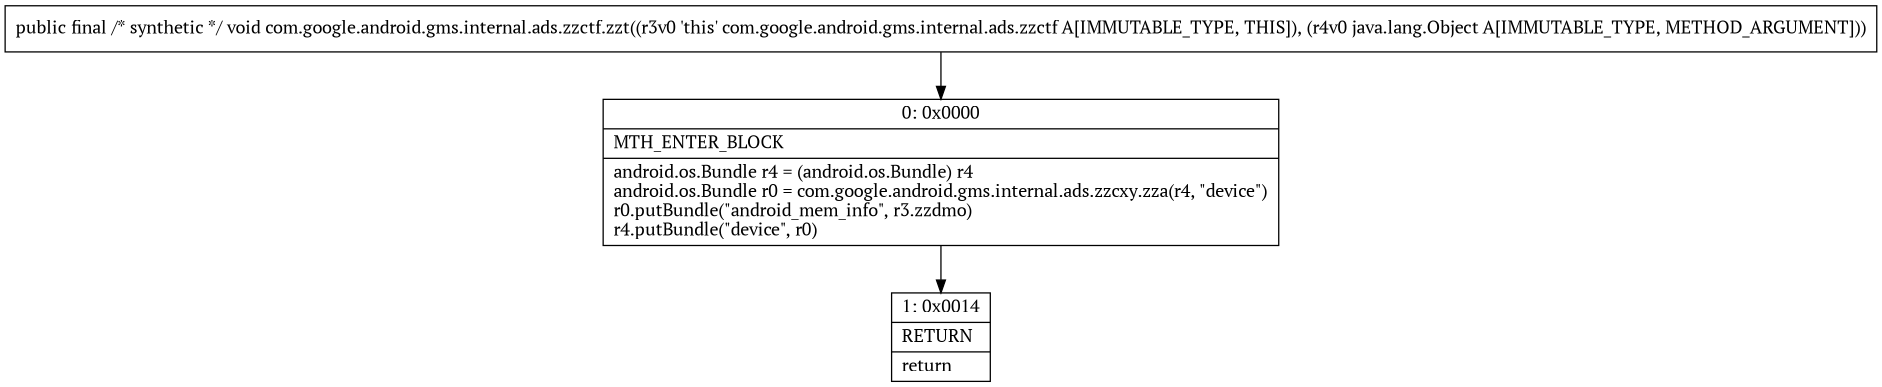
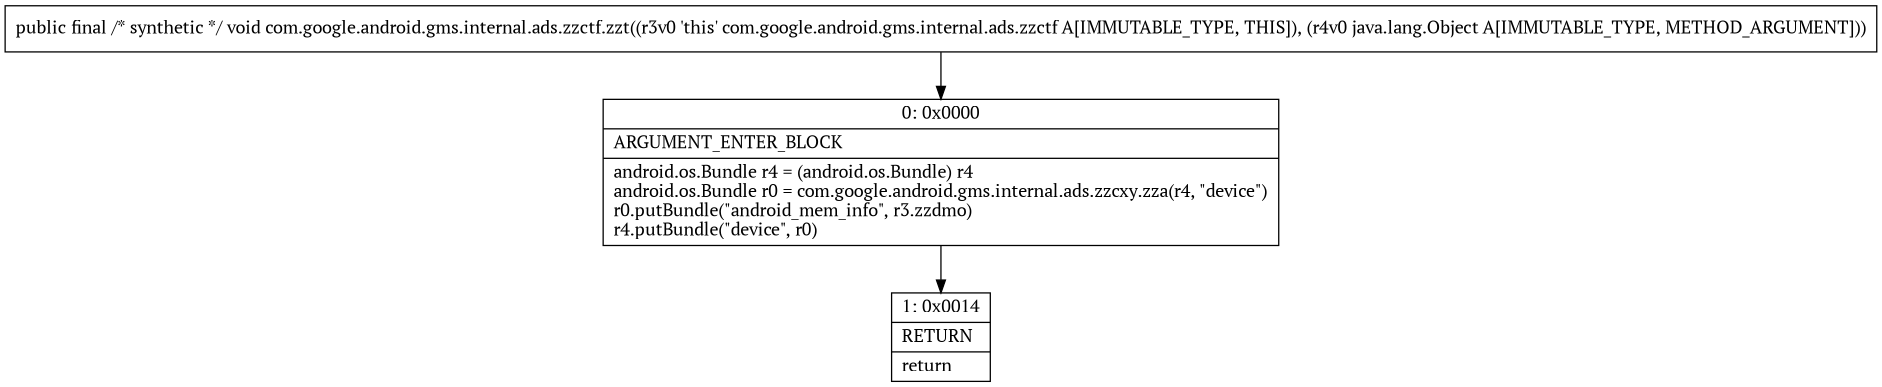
(699, 143) -> (728, 143)
